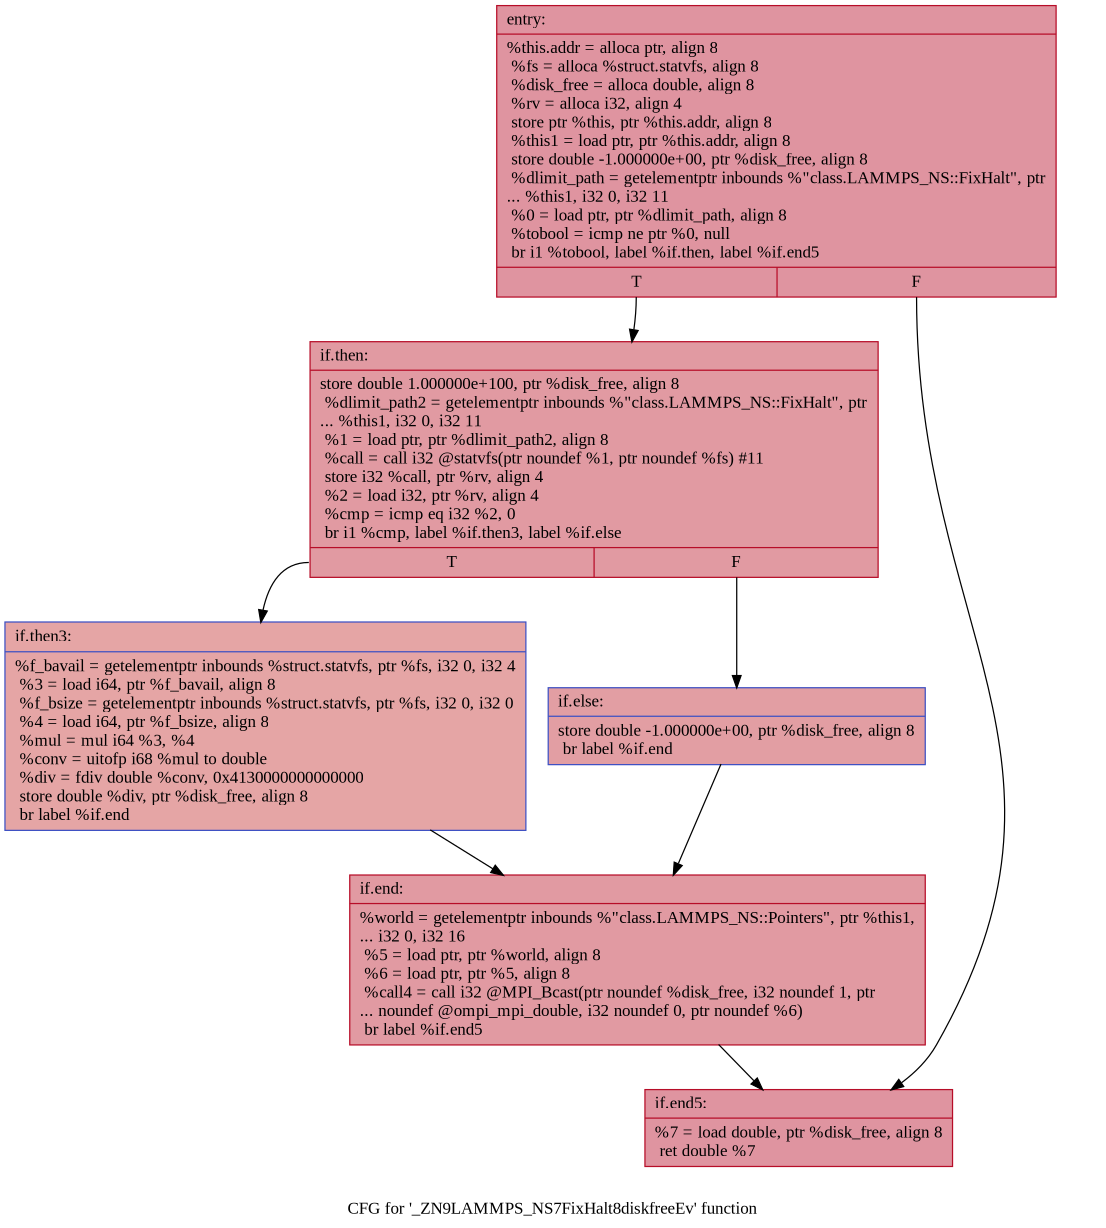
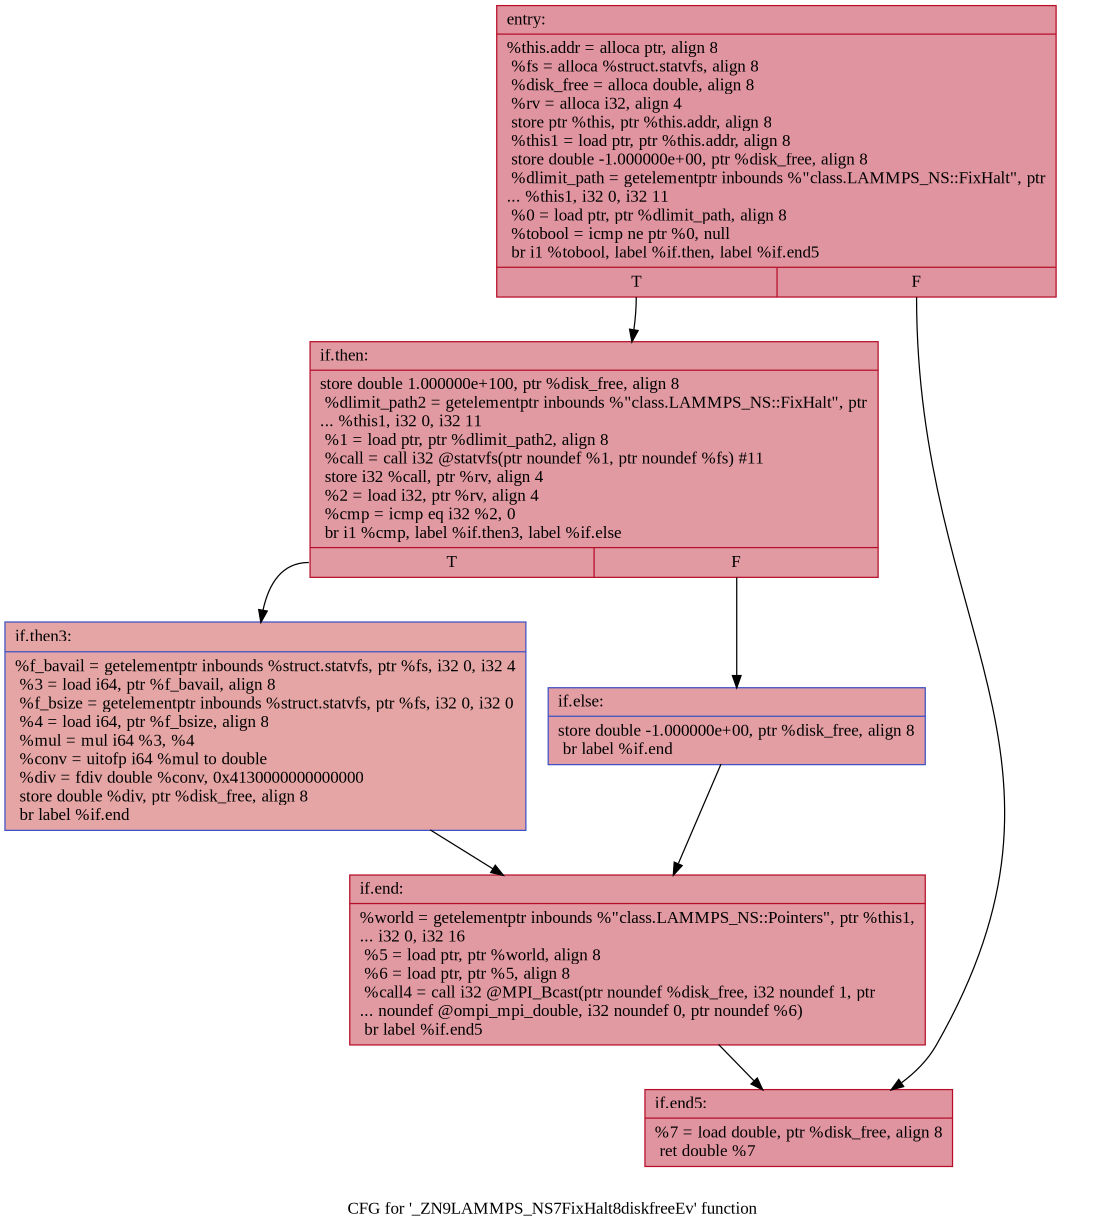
(141, 759) -> (141, 759)
